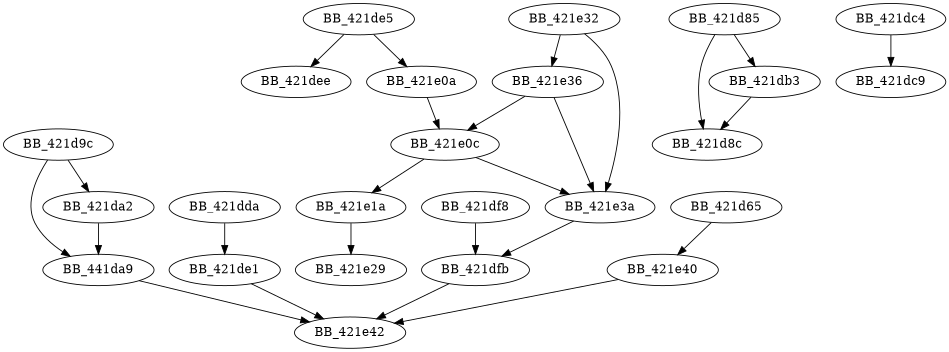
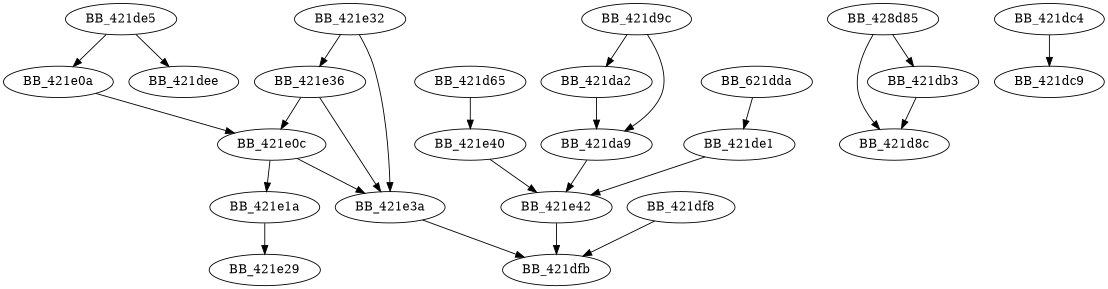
(725, 19) -> (883, 19)
(225, 207) -> (757, 82)
(98, 270) -> (597, 145)
(417, 299) -> (556, 234)
